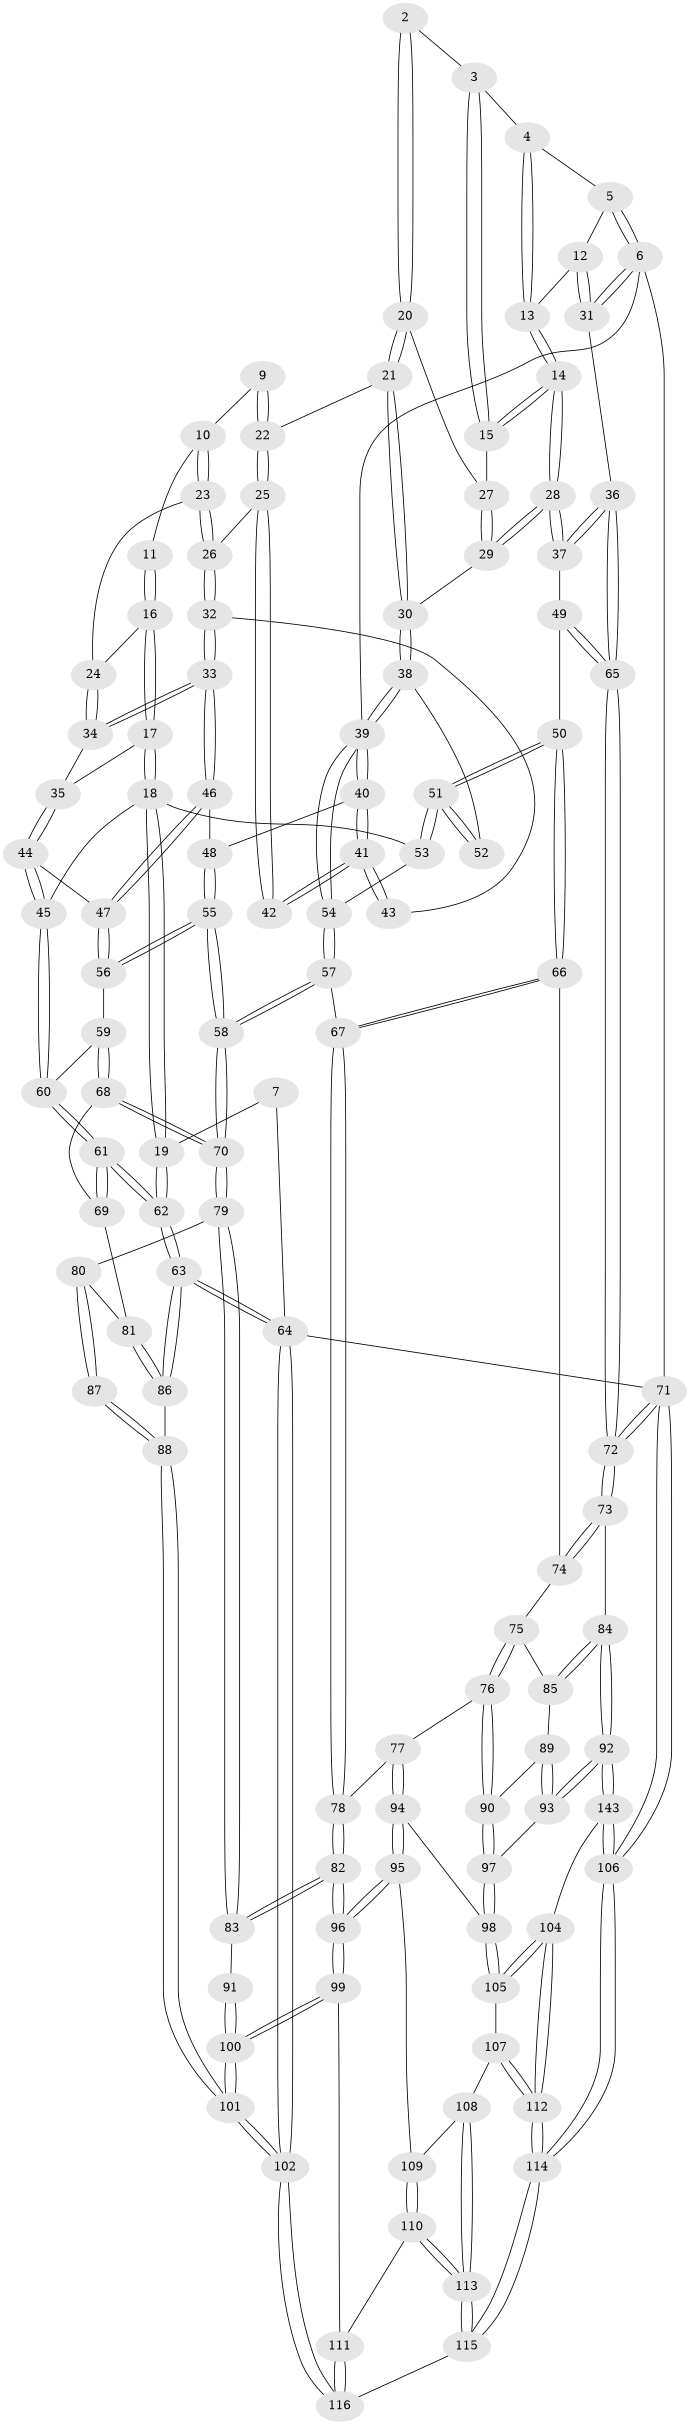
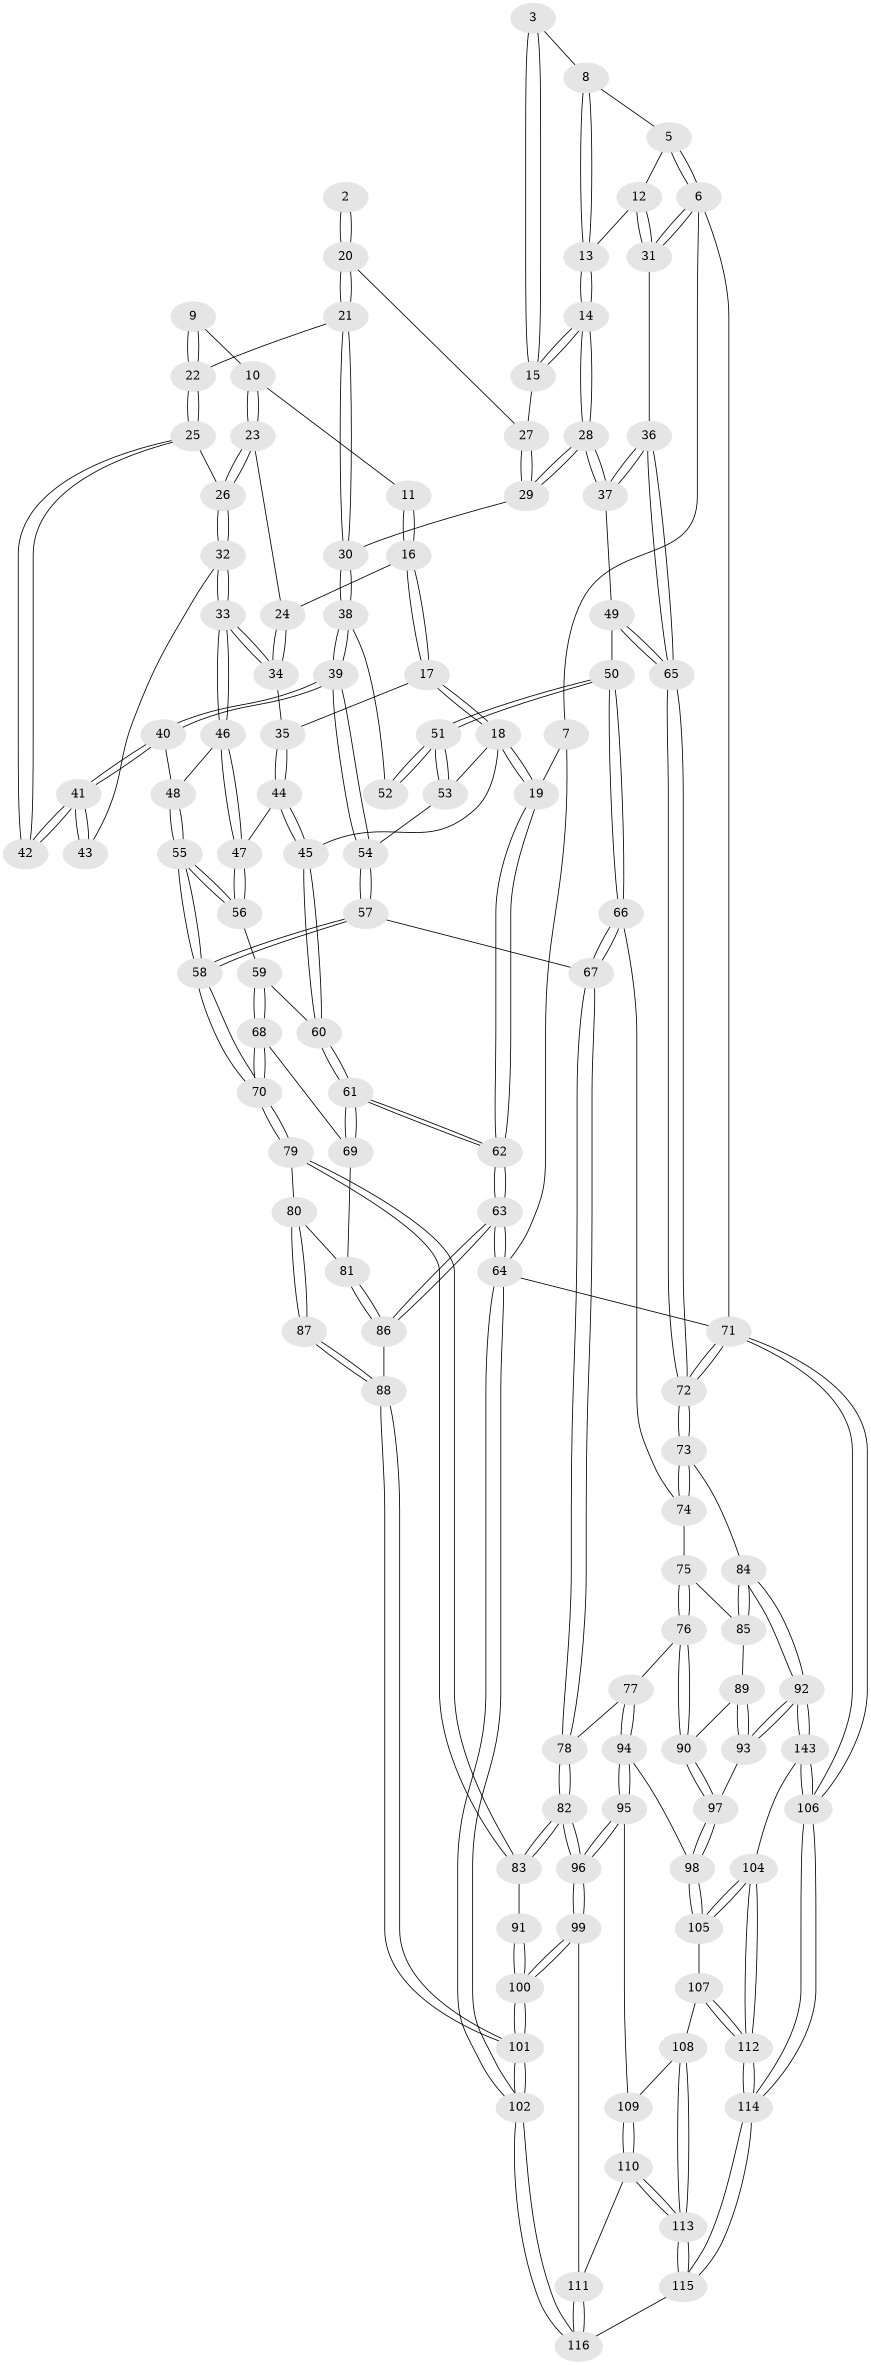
(440, 48) -> none
(527, 138) -> (586, 78)
(406, 414) -> (697, 498)
